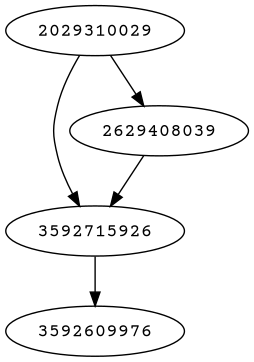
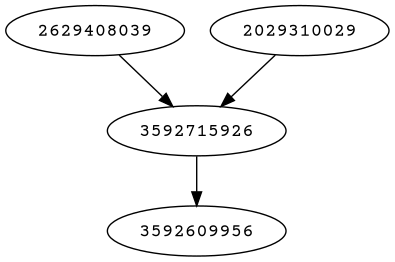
(123, 75) -> none
(95, 331) -> (197, 231)
